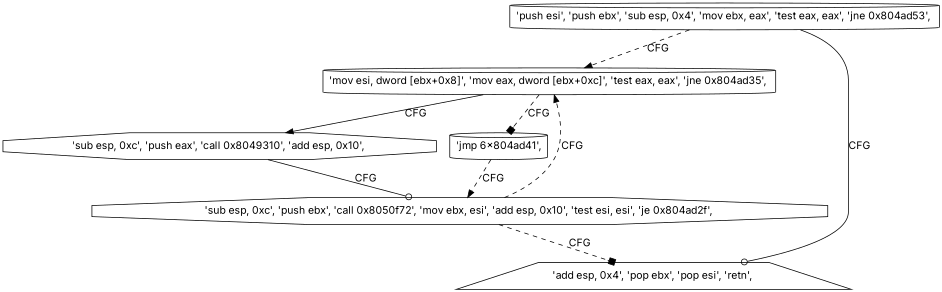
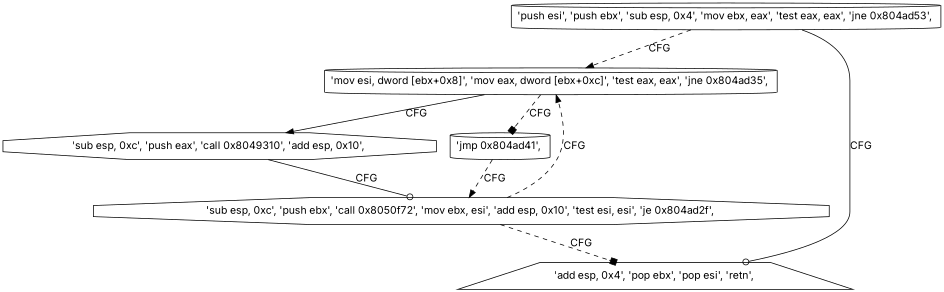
(499, 146) -> (500, 146)
